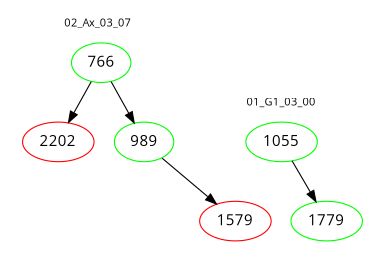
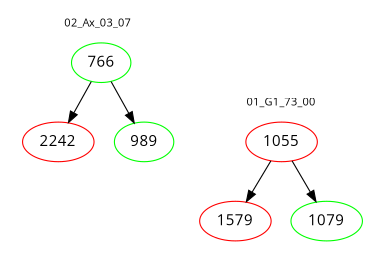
(282, 103) -> (282, 103)
(58, 142) -> (58, 142)
(282, 142) -> (282, 142)
(185, 177) -> (261, 177)
(327, 221) -> (327, 221)
